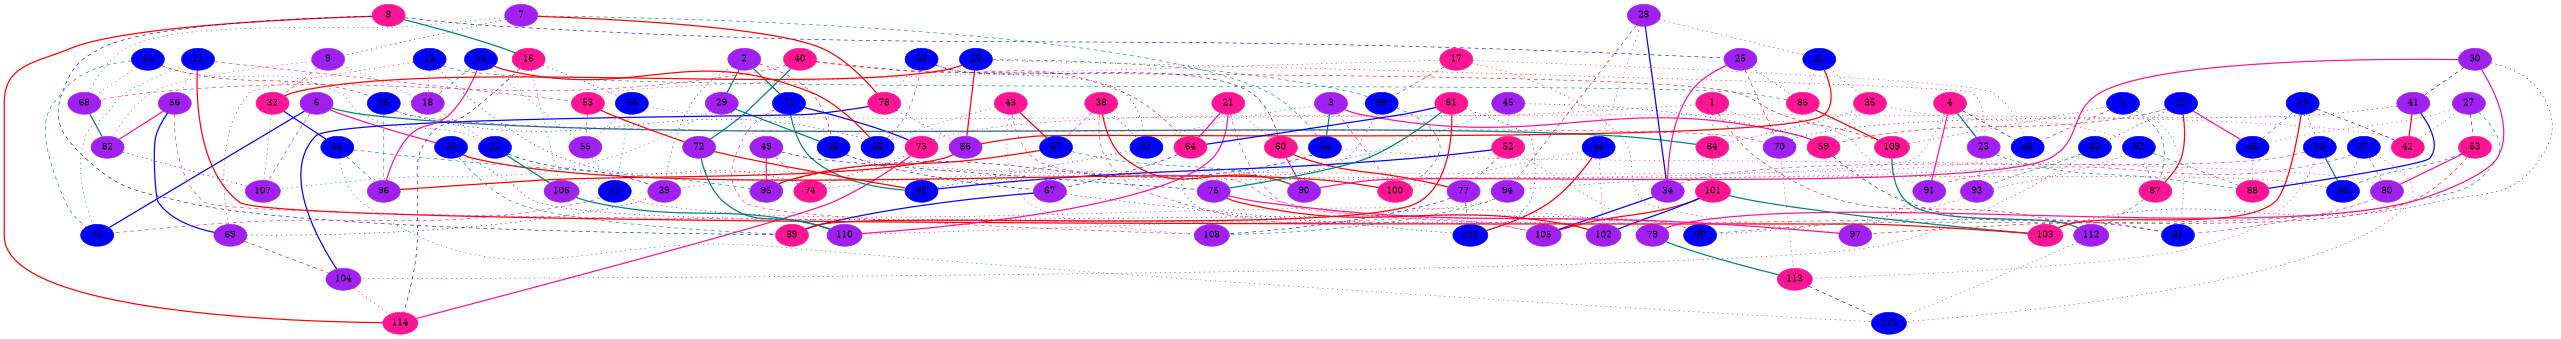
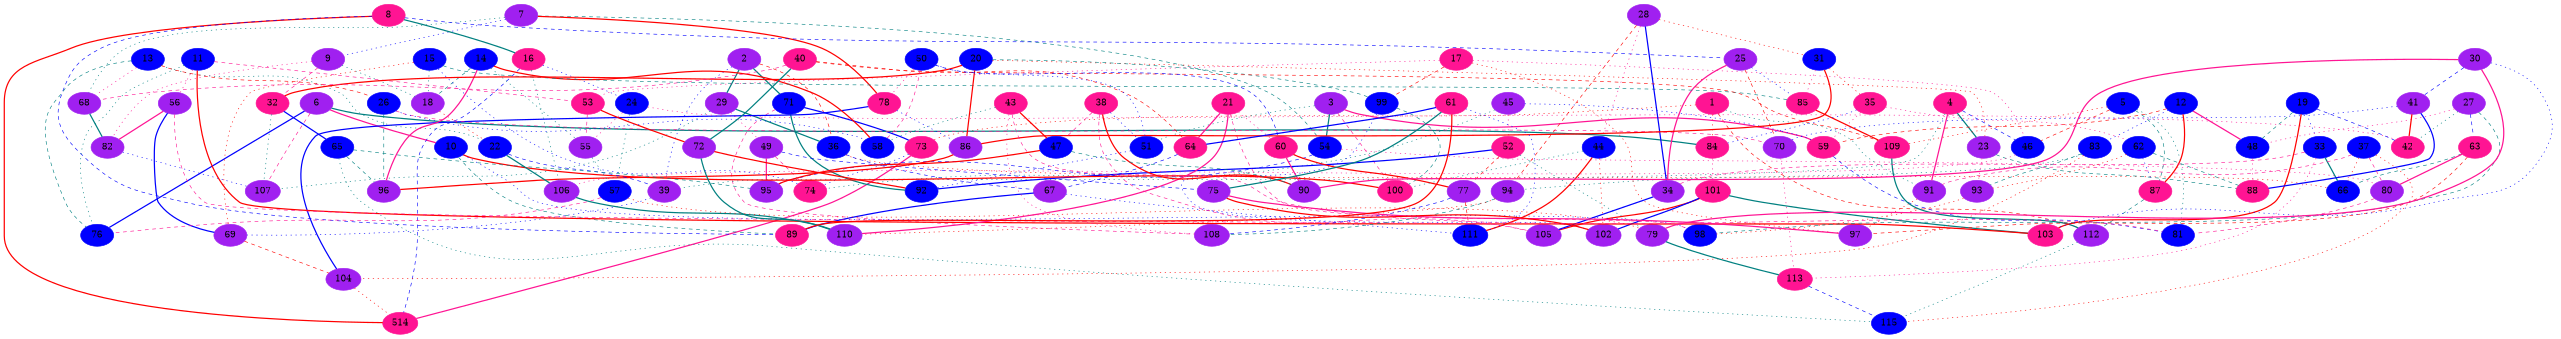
(400, 323) -> (400, 323)
